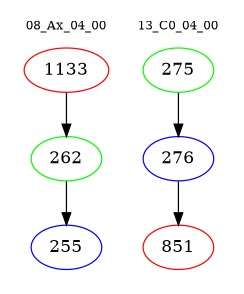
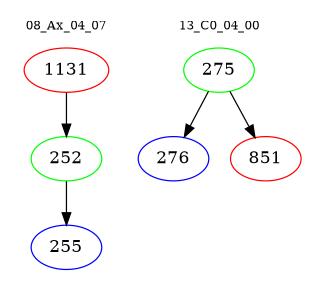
(66, 26) -> (66, 26)
(66, 70) -> (66, 70)
(66, 159) -> (66, 159)
(178, 197) -> (239, 109)
